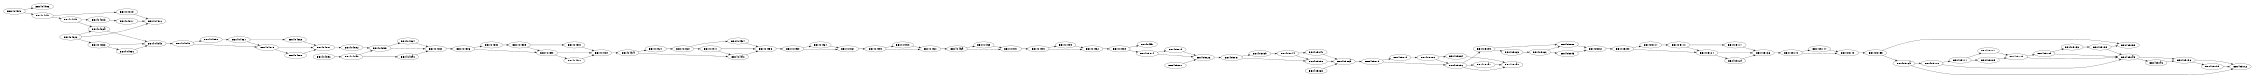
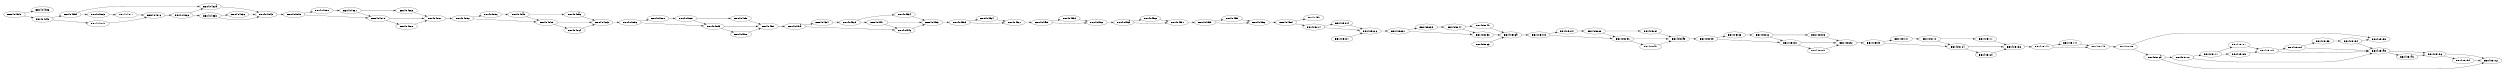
none -> (476, 17)
(111, 33) -> (167, 15)
none -> (1818, 51)
(1471, 58) -> (1692, 39)
